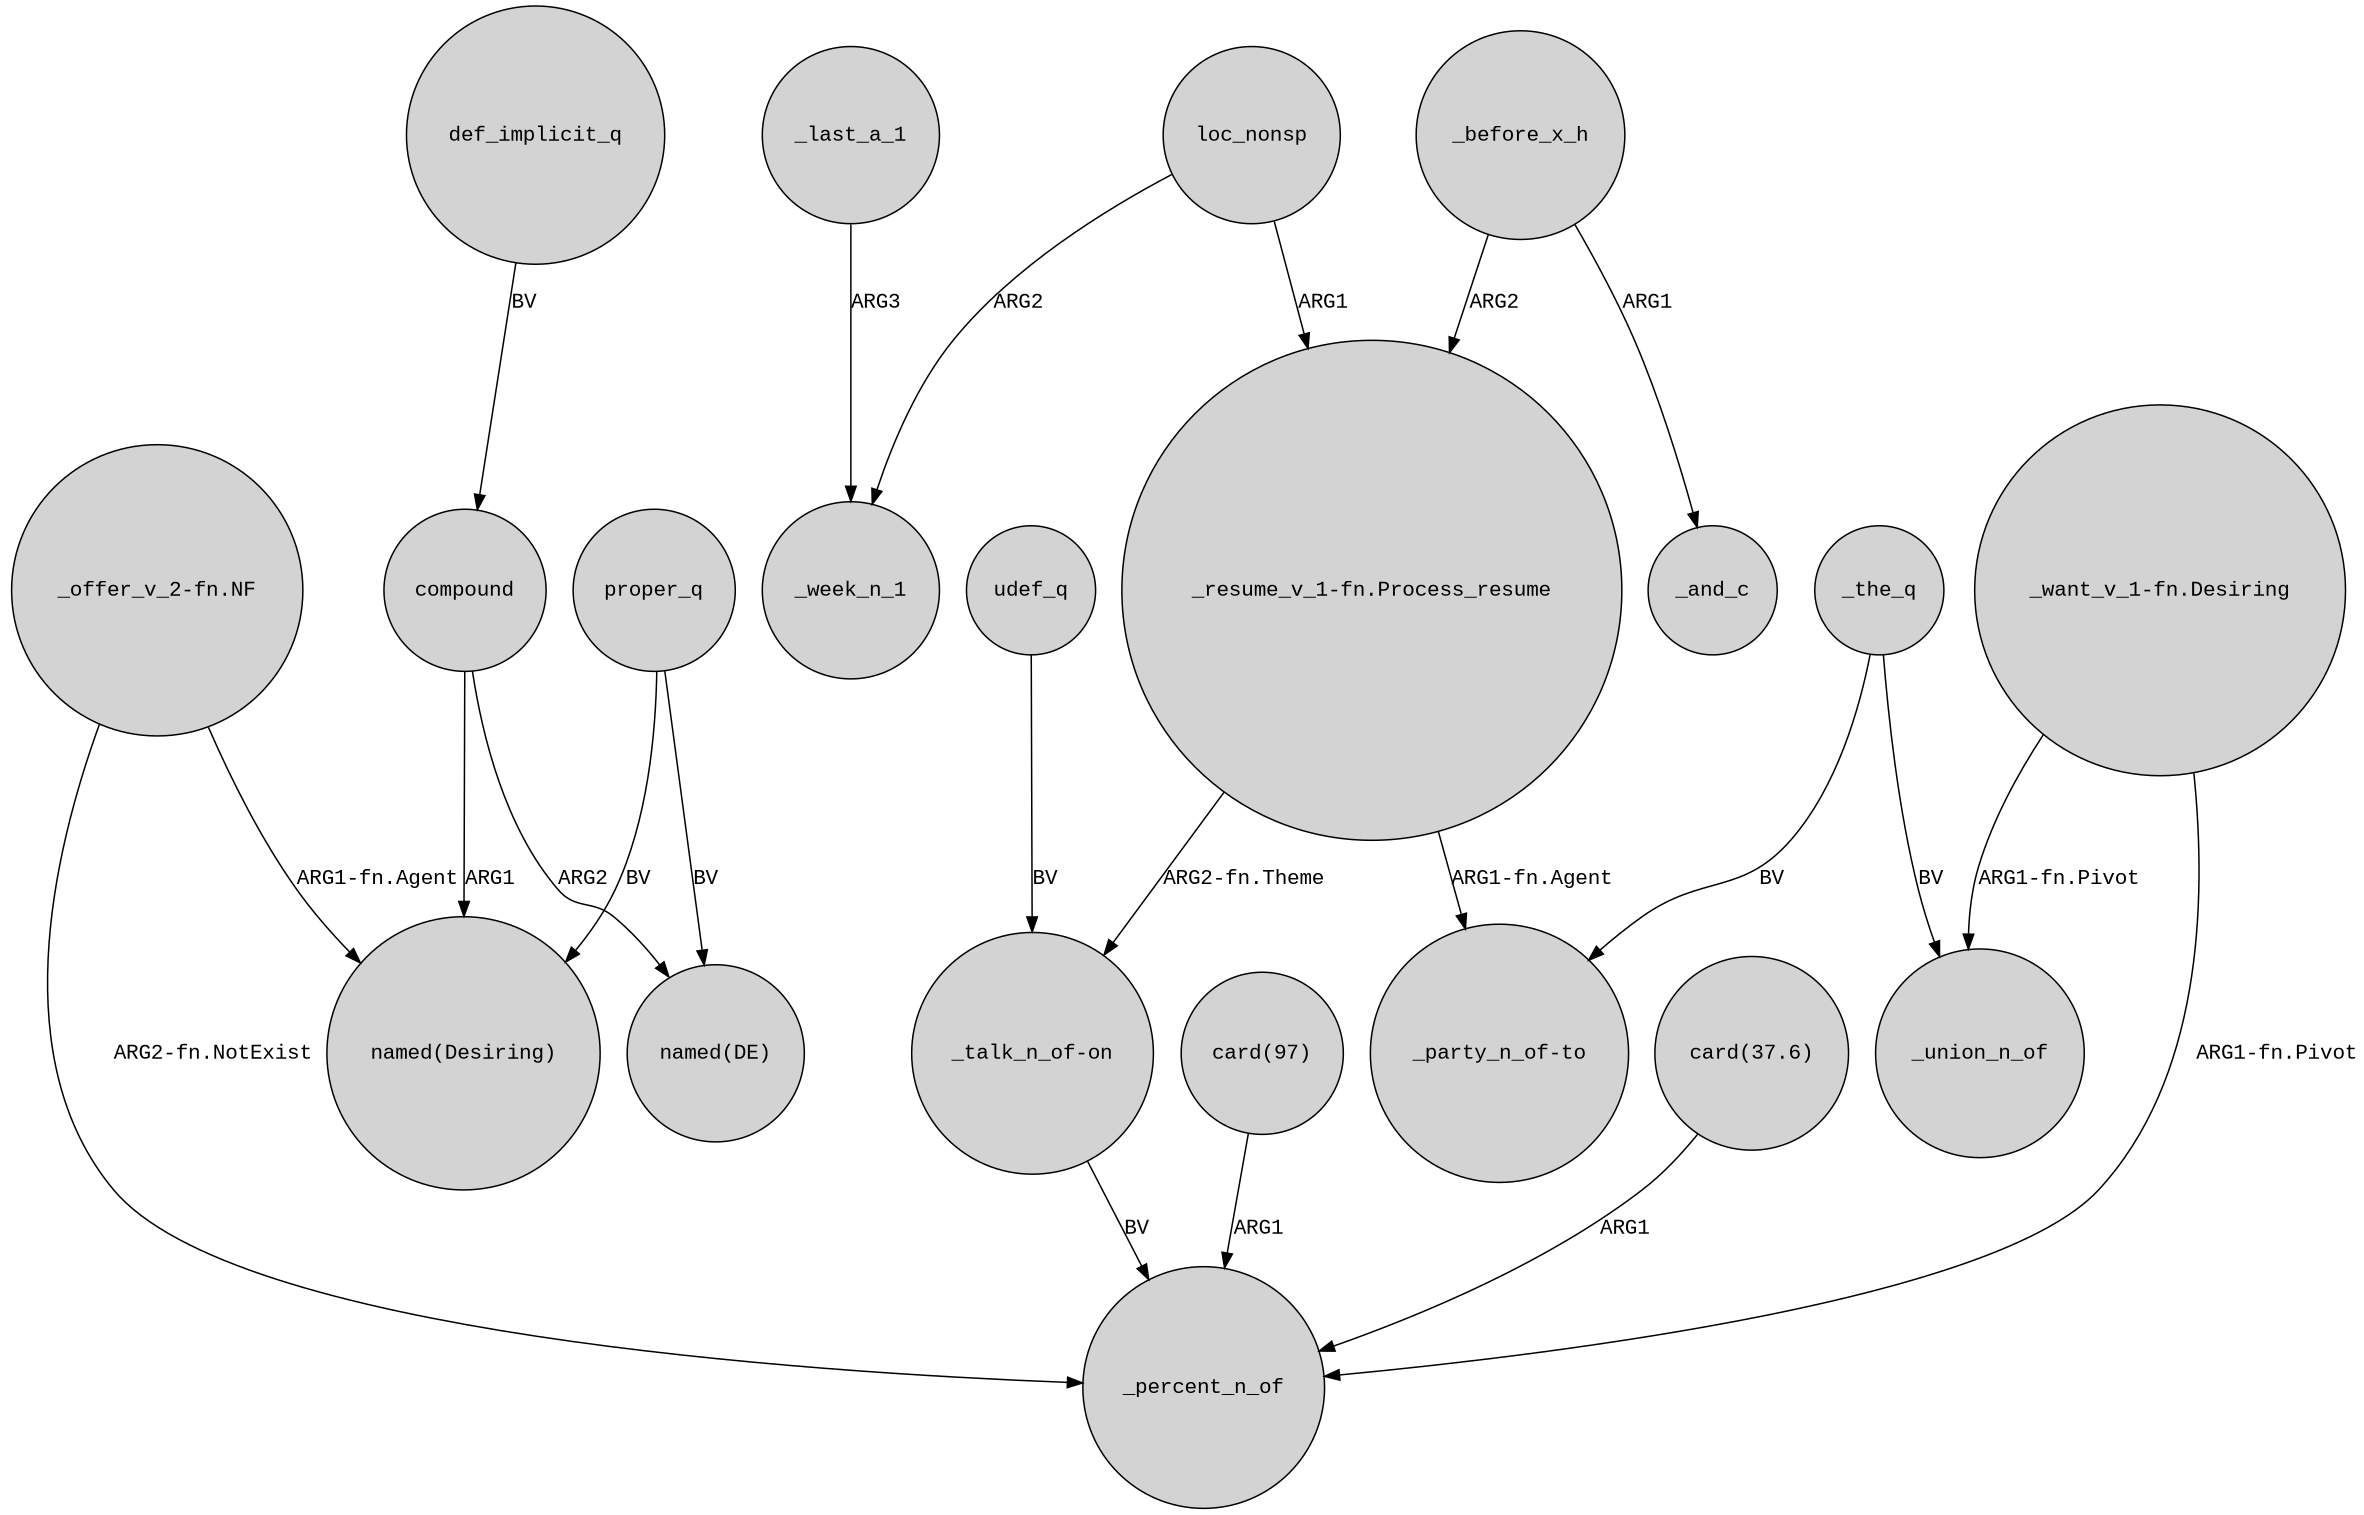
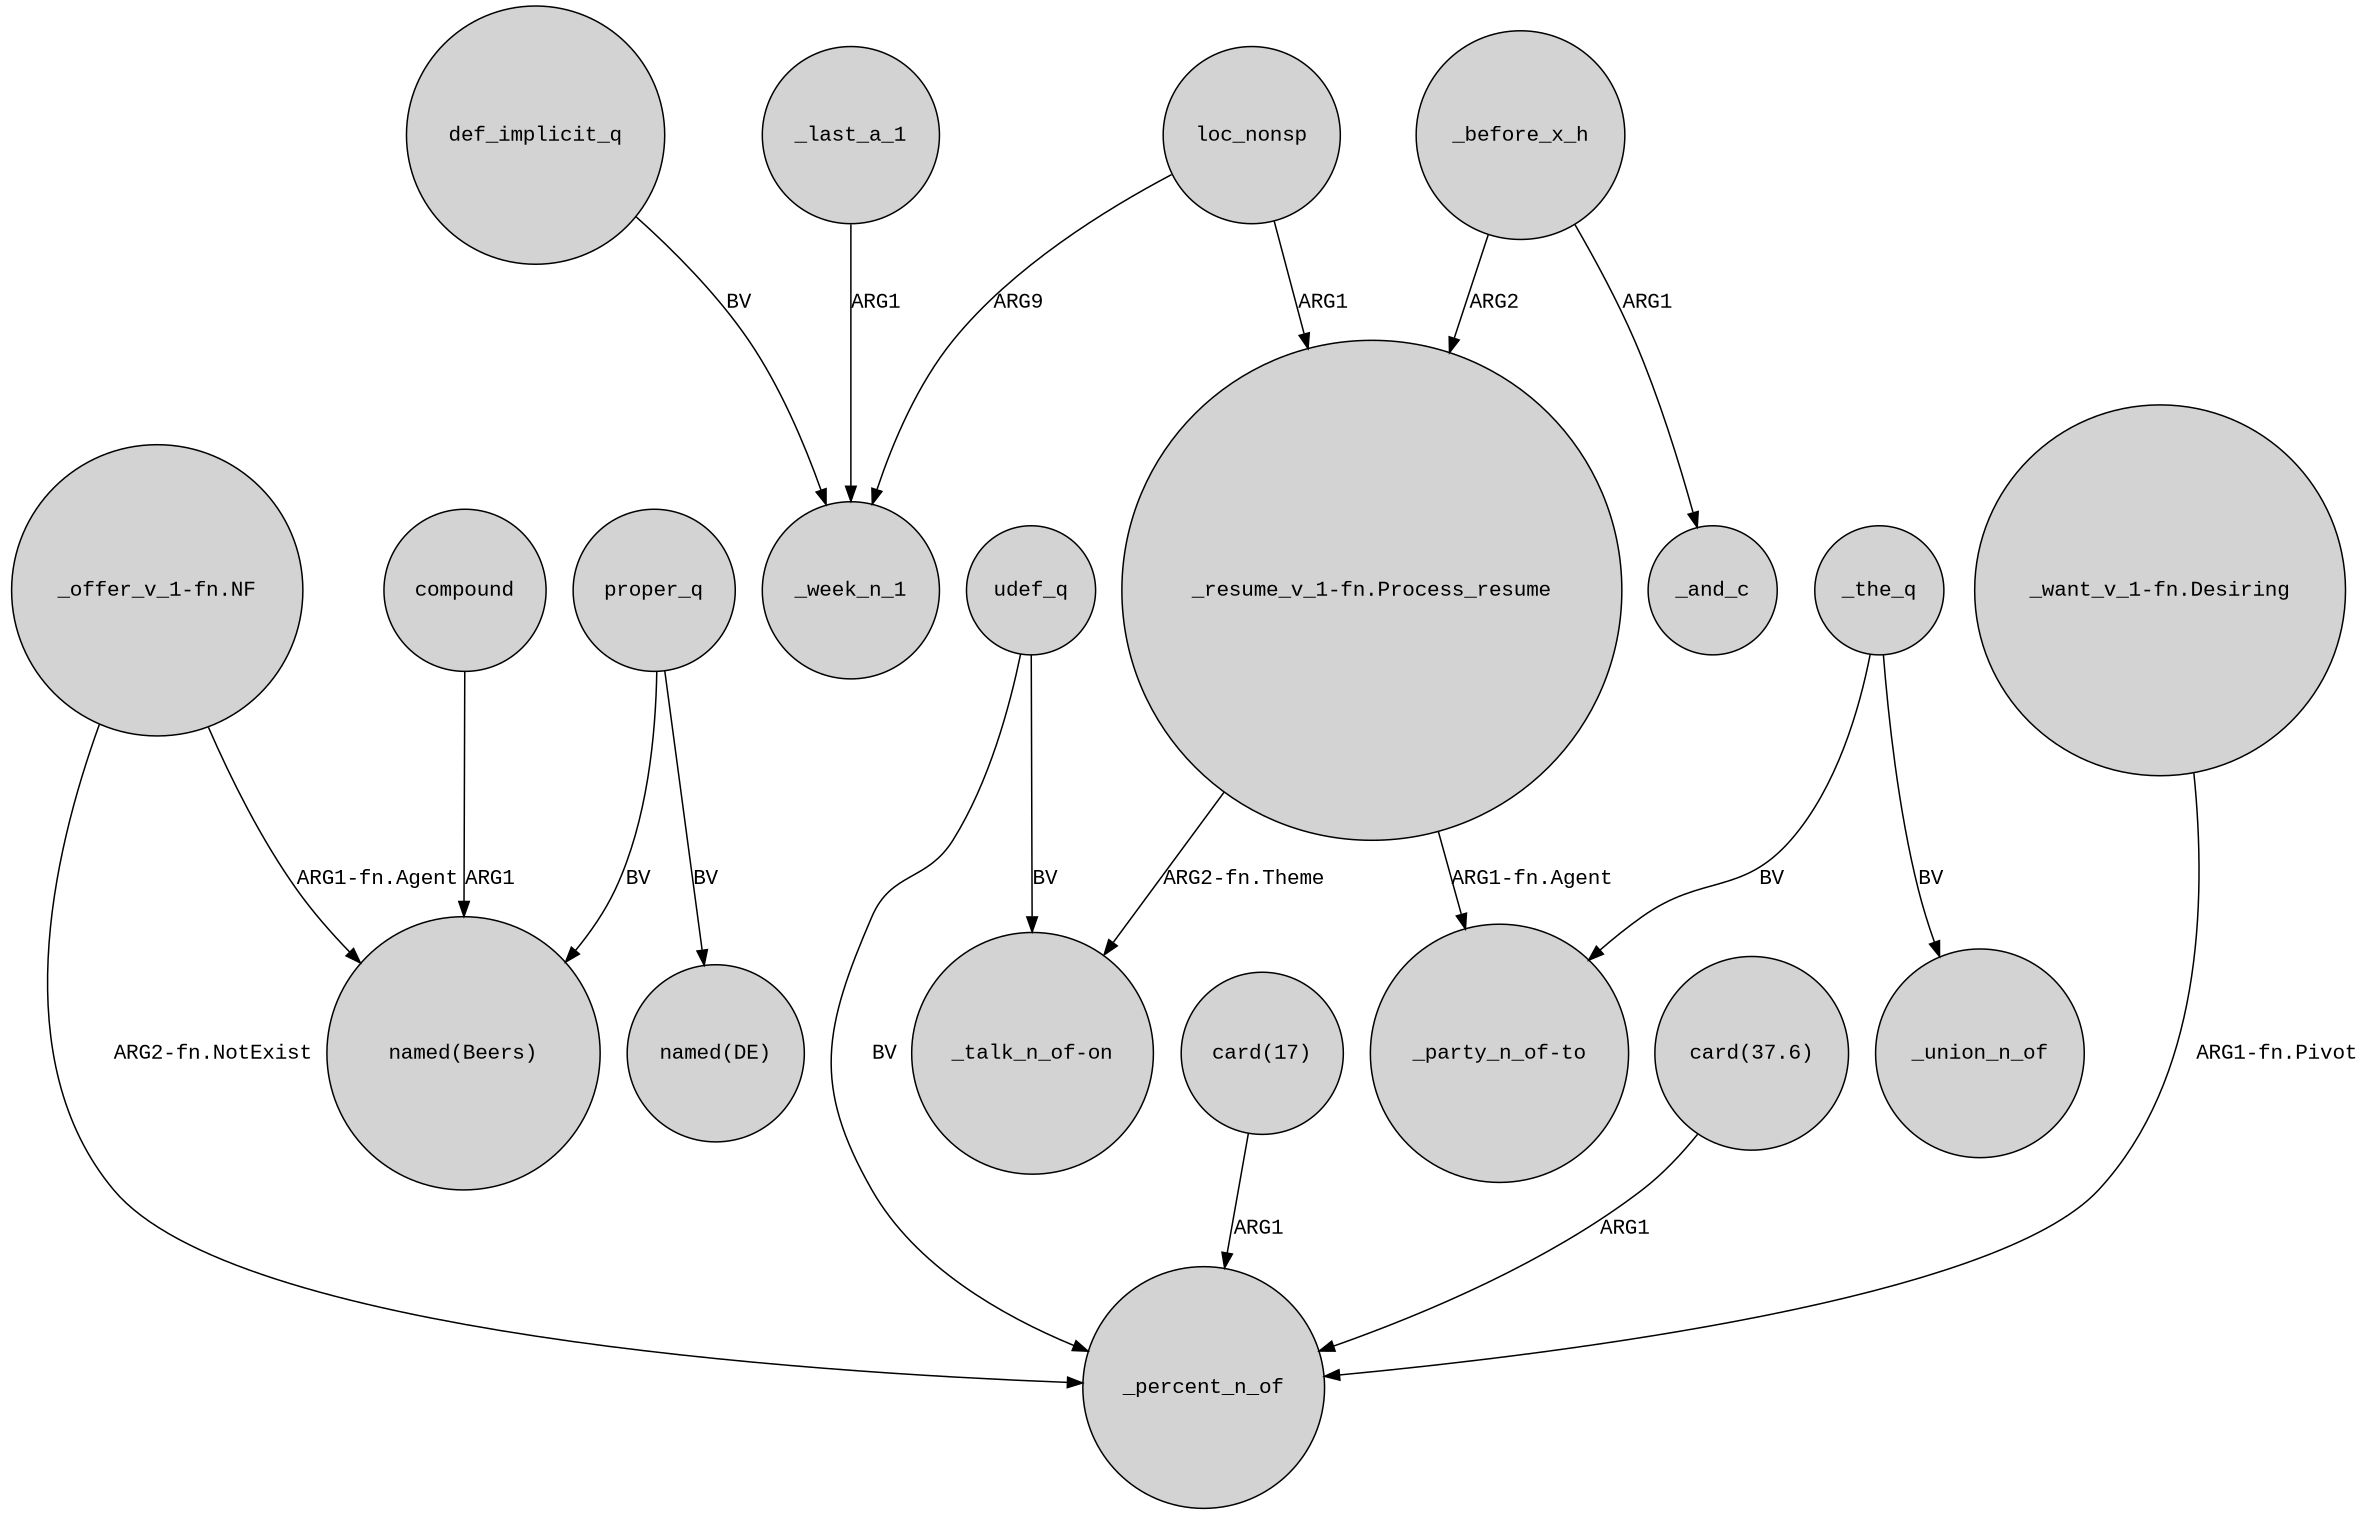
(876, 302) -> (876, 302)
(1019, 302) -> (1019, 302)
(498, 379) -> (748, 340)
(157, 590) -> (157, 590)
(1992, 829) -> none
(528, 845) -> none
(464, 1053) -> (464, 1053)
(1262, 1053) -> (1262, 1053)
(1115, 1214) -> (835, 1028)
